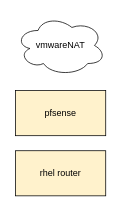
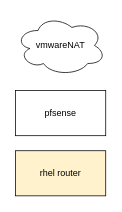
(60, 113) -> (60, 113)
